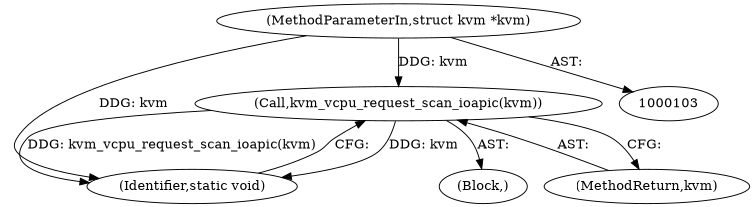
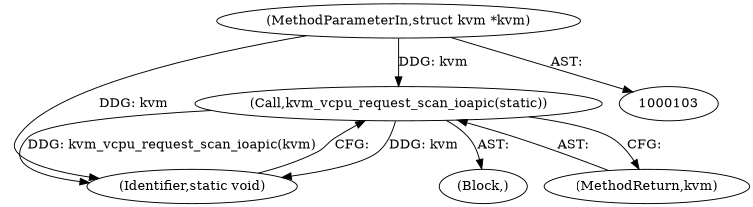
(399, 104) -> (399, 104)
